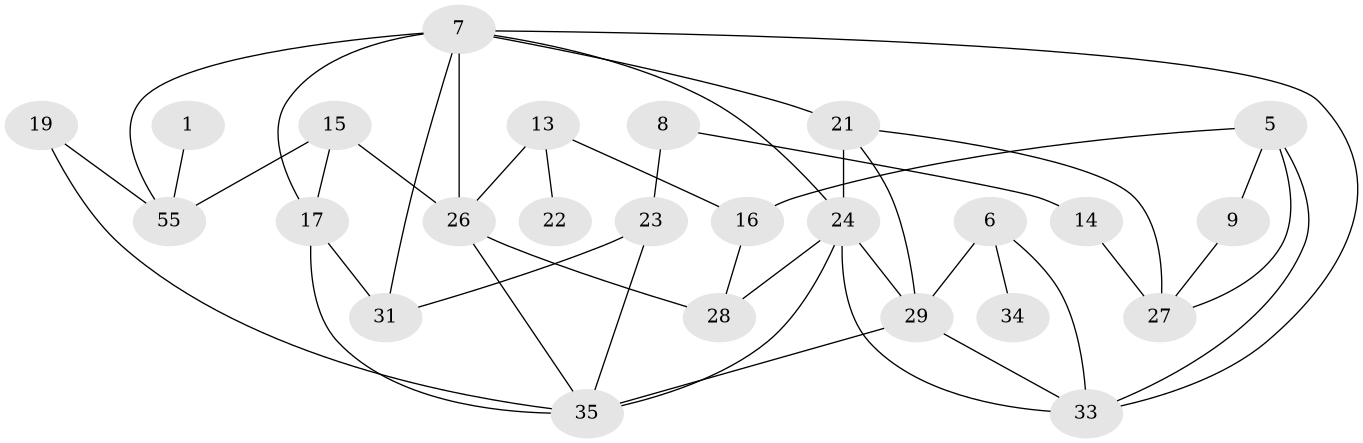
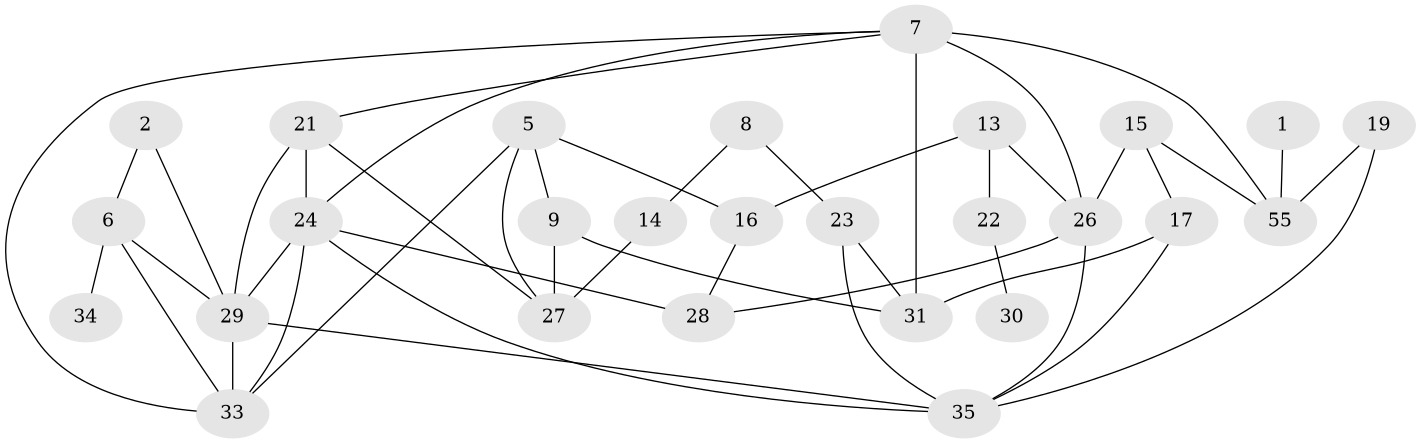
(305, 82) -> none
none -> (146, 125)
none -> (730, 281)
none -> (1012, 318)
